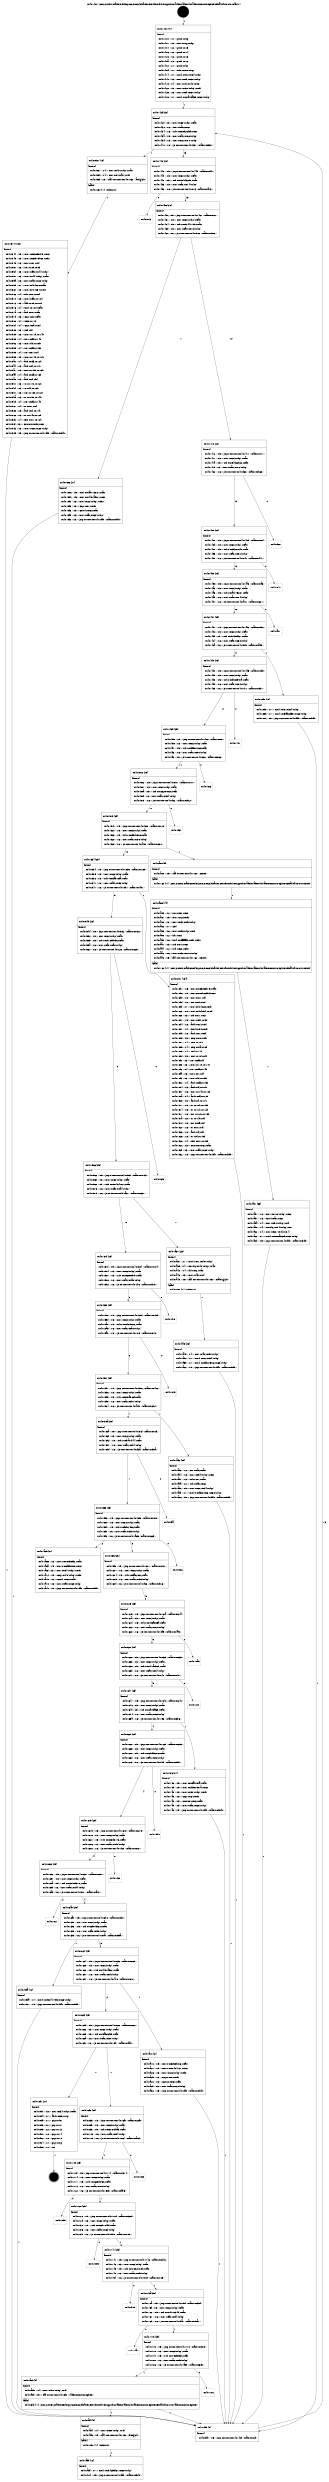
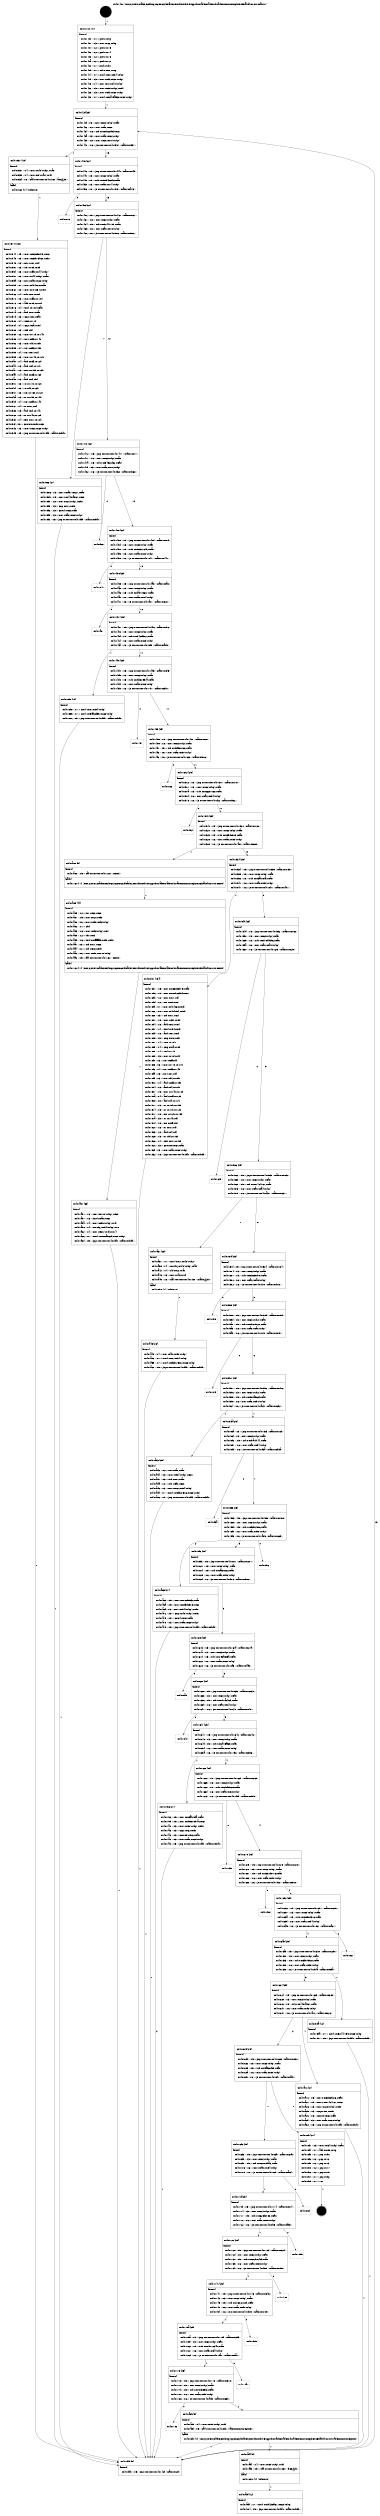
none -> (156, 2043)
